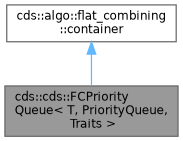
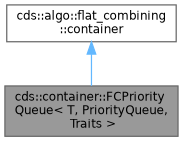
(91, 111) -> (91, 111)
